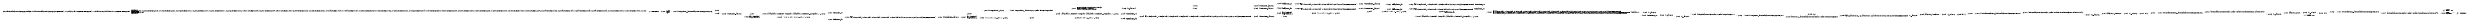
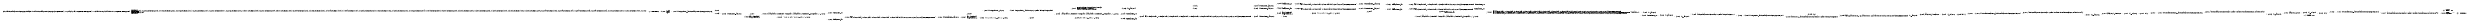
(1394, 12) -> none
